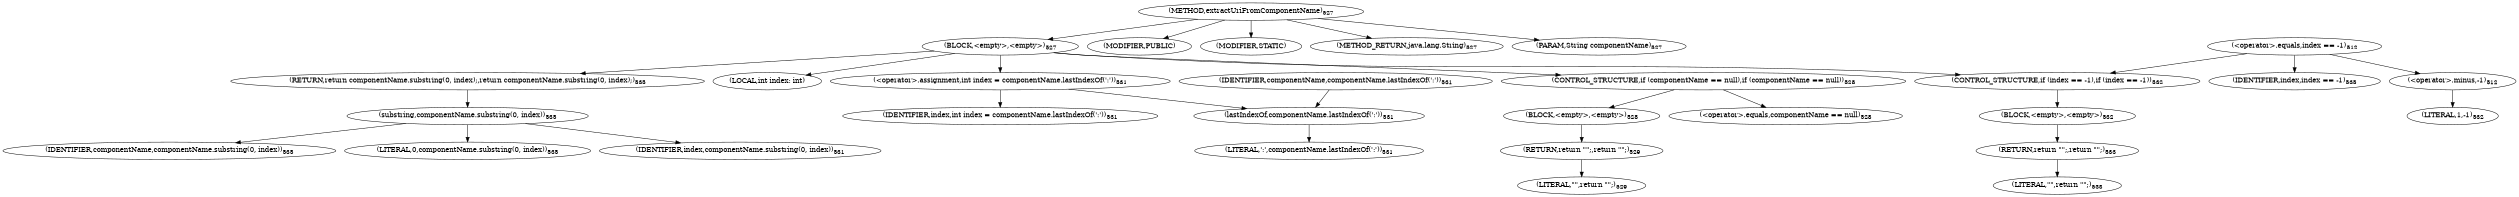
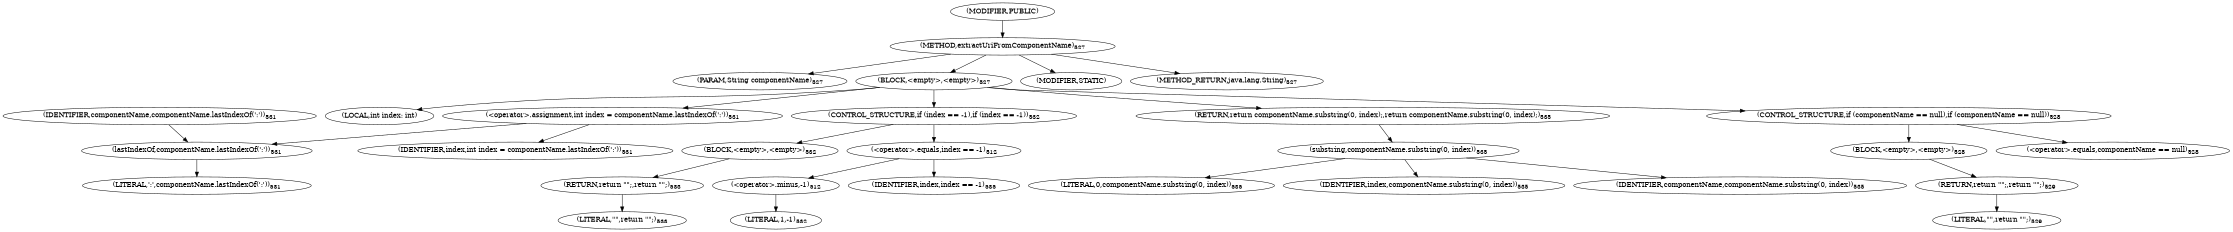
(1197, 29) -> (1003, 27)
(2181, 63) -> (934, 131)
(839, 150) -> (1523, 185)
